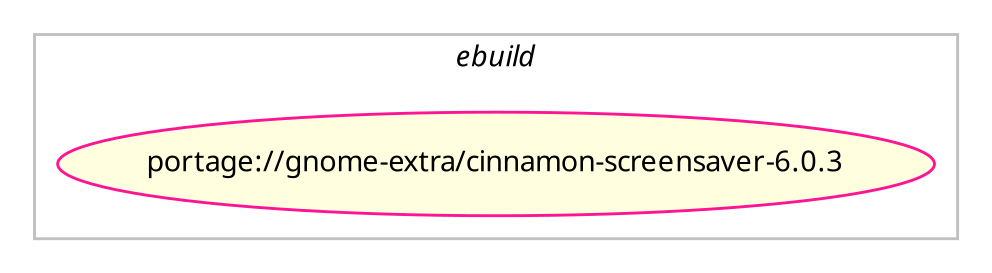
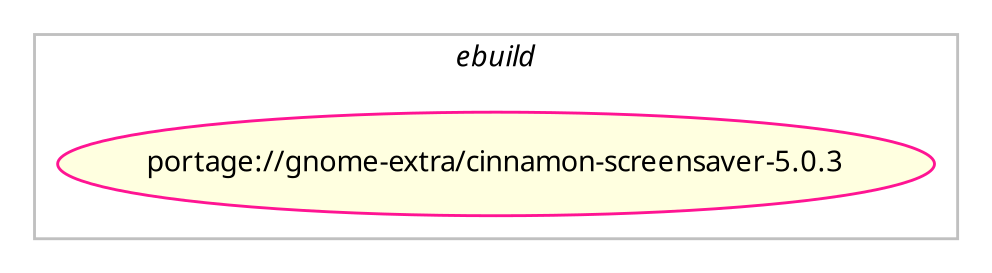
(496, 164) -> (496, 164)
